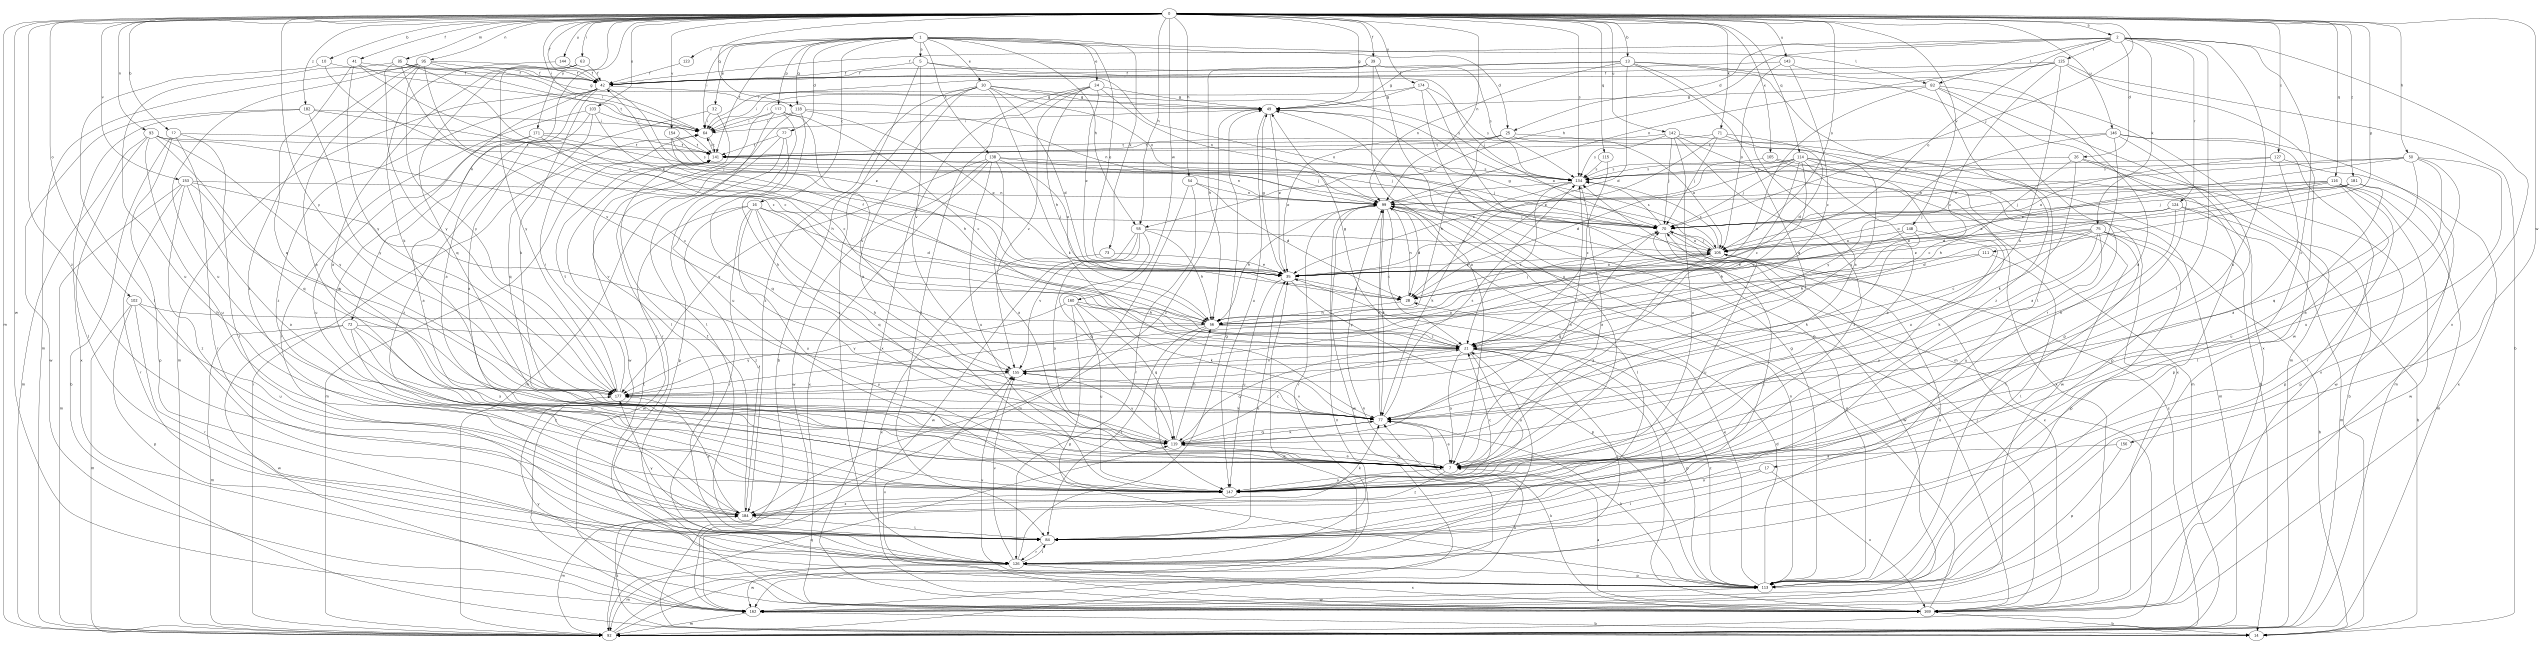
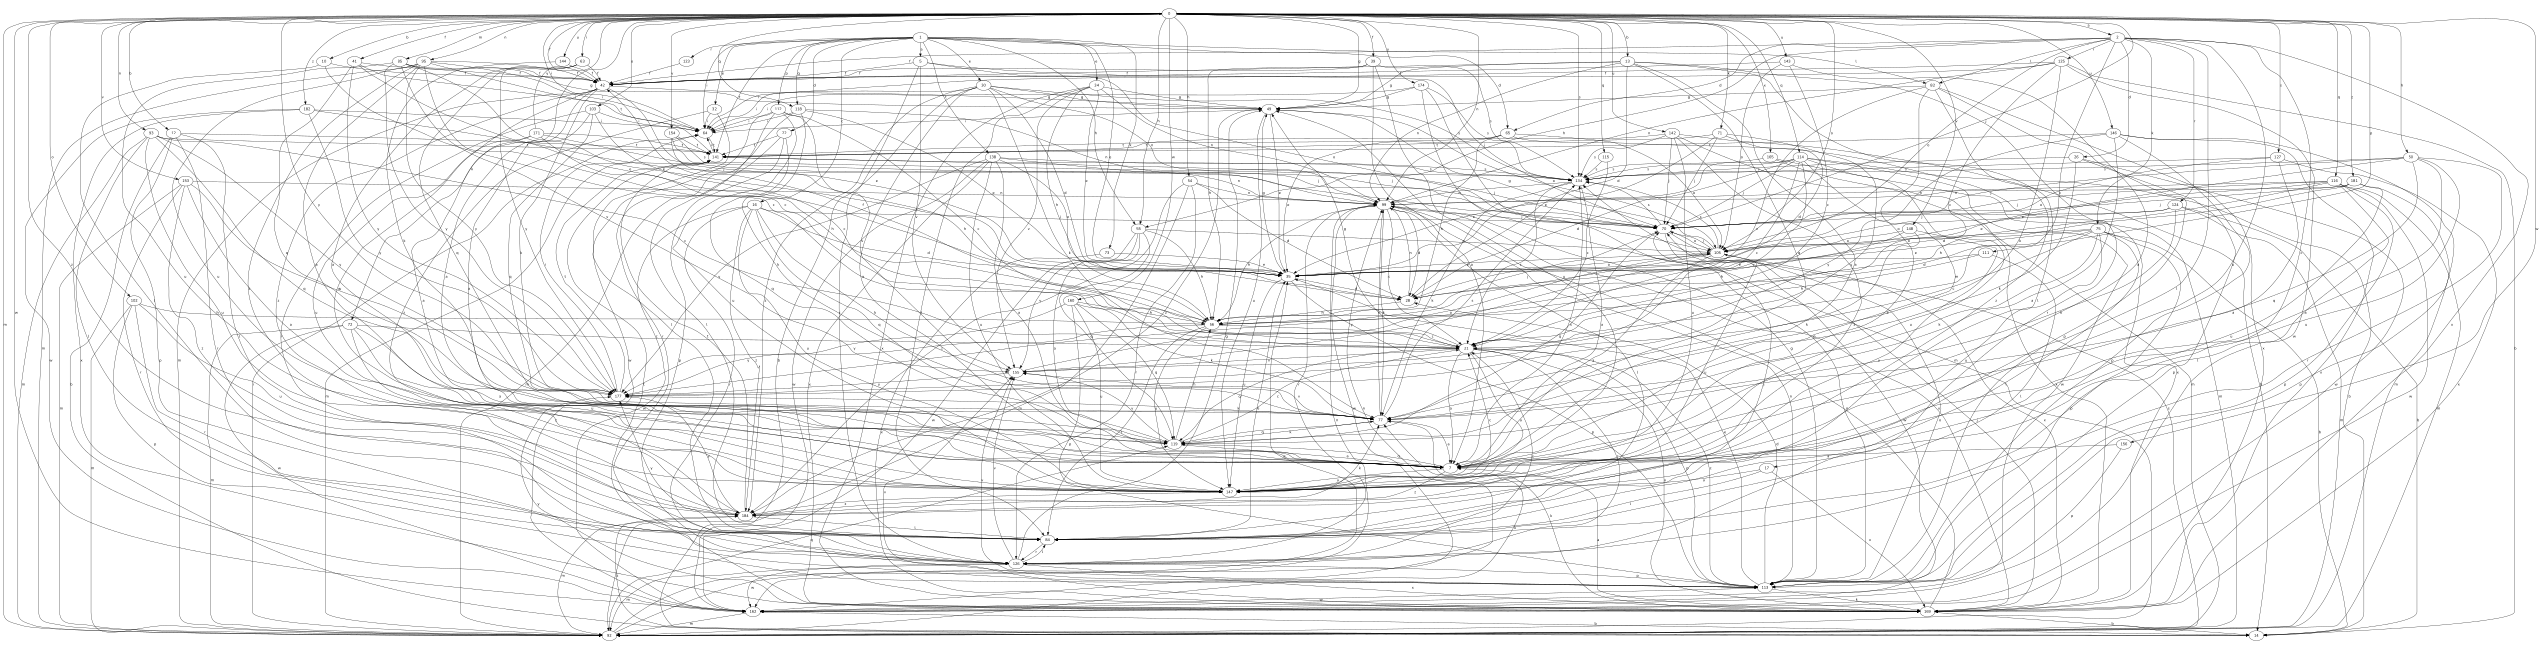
(814, 16) -> (806, 16)
(1508, 133) -> (1508, 133)
(597, 279) -> none
(1834, 281) -> (1874, 295)
none -> (952, 336)
(1590, 483) -> (1845, 600)
(2225, 626) -> (1827, 331)
